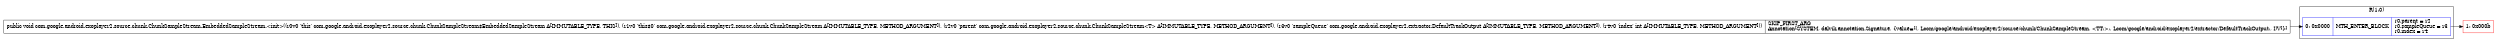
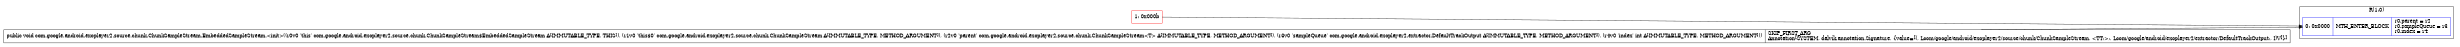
(2456, 27) -> (1731, 22)
